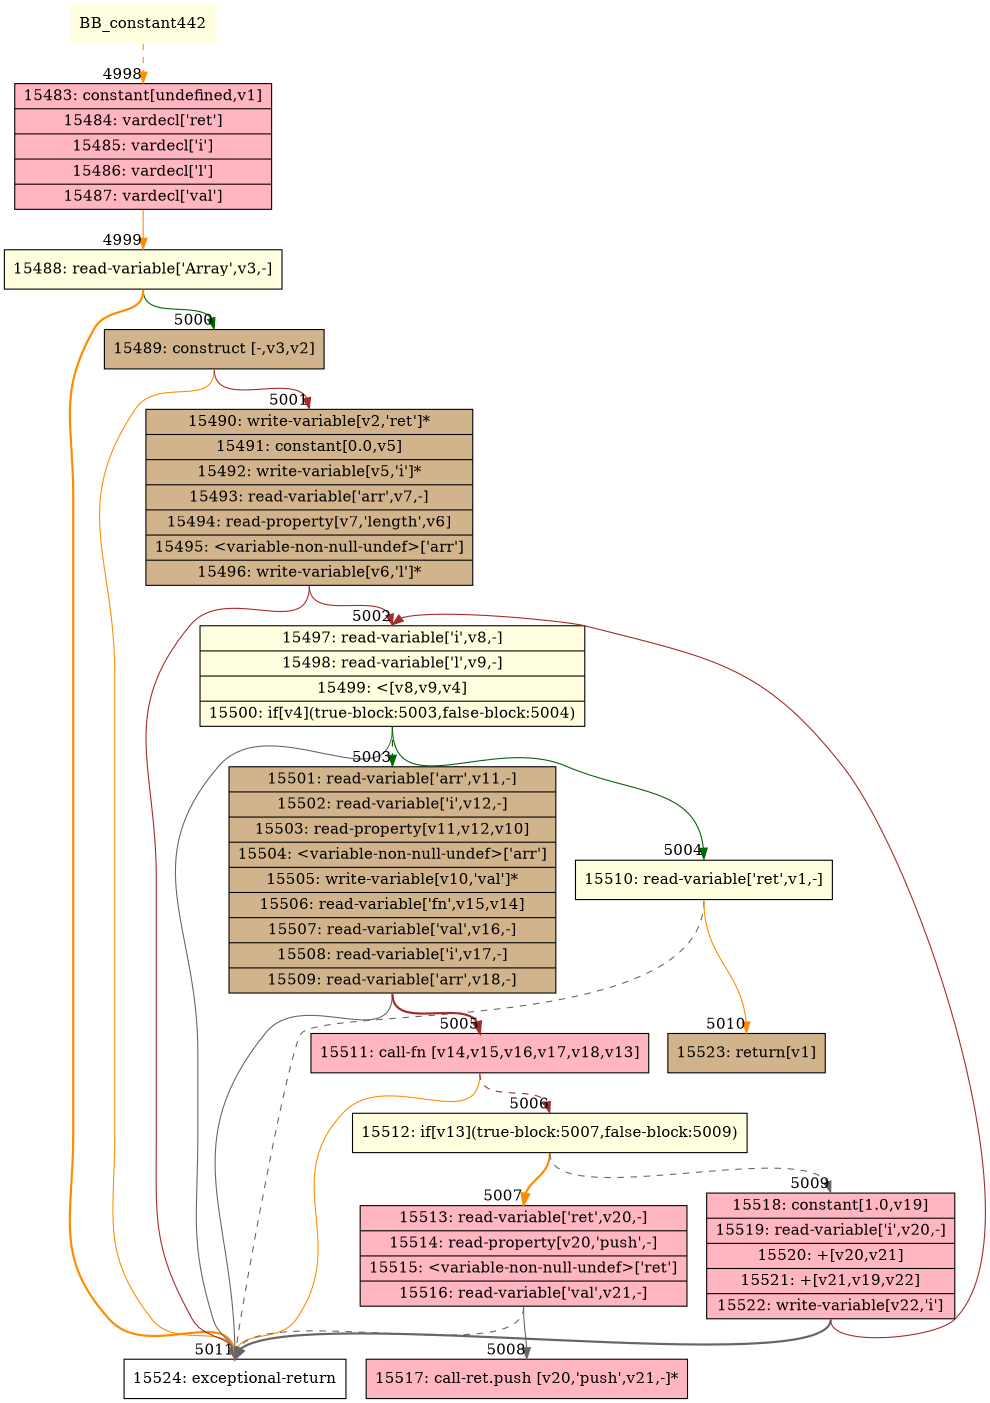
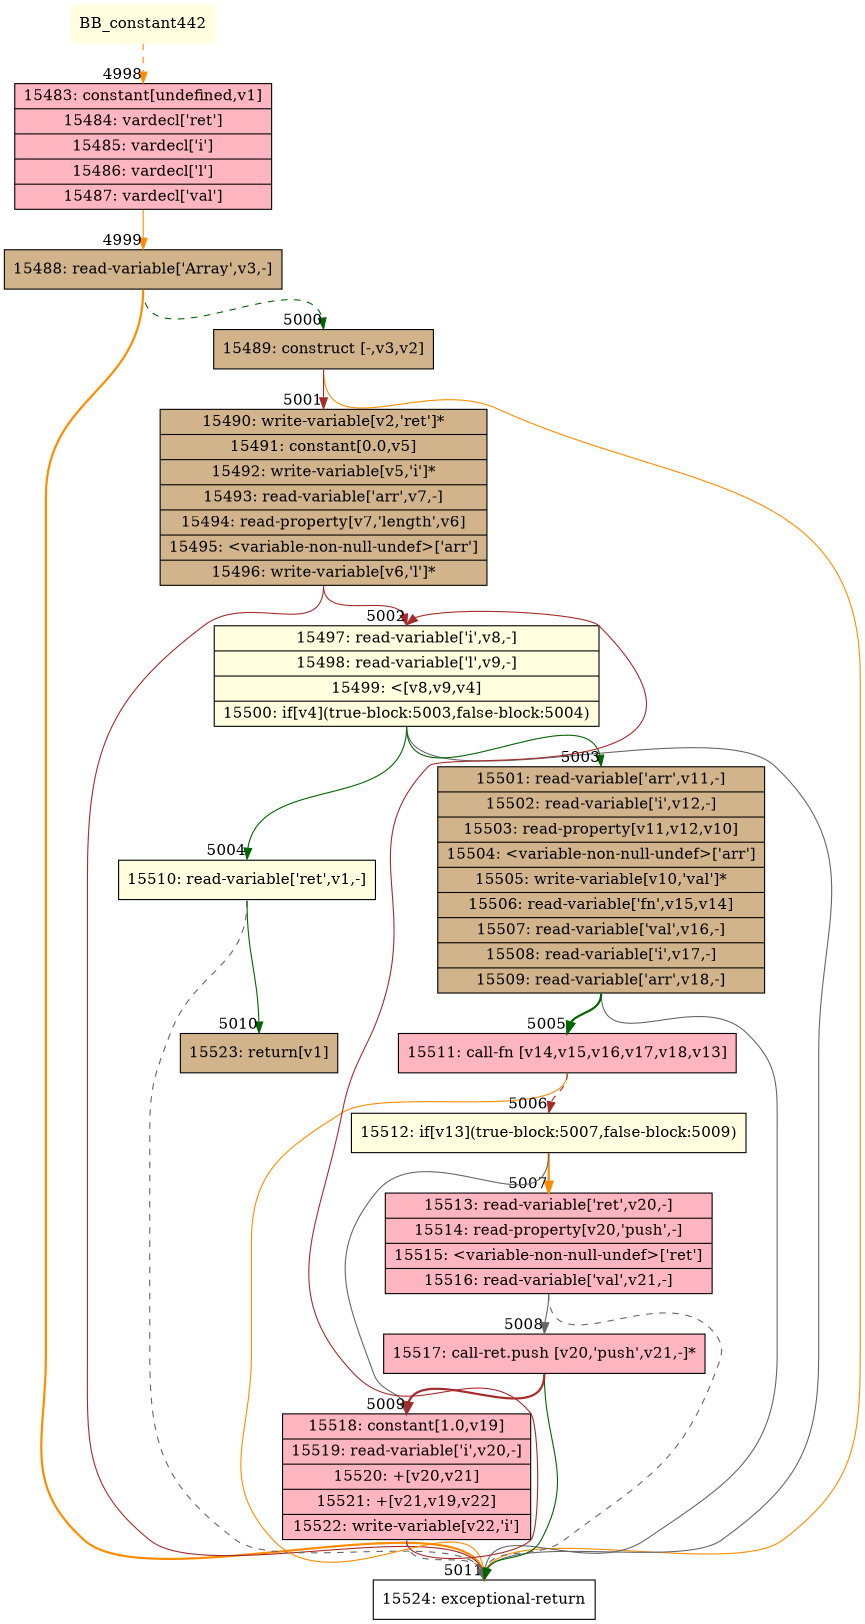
(143, 269) -> (143, 269)
(173, 309) -> (228, 311)
(392, 741) -> (499, 748)
(722, 962) -> (252, 961)
(431, 1013) -> (589, 1011)
(685, 1173) -> (366, 1208)
(538, 1339) -> (440, 1560)
none -> (489, 1396)
none -> (557, 1490)
